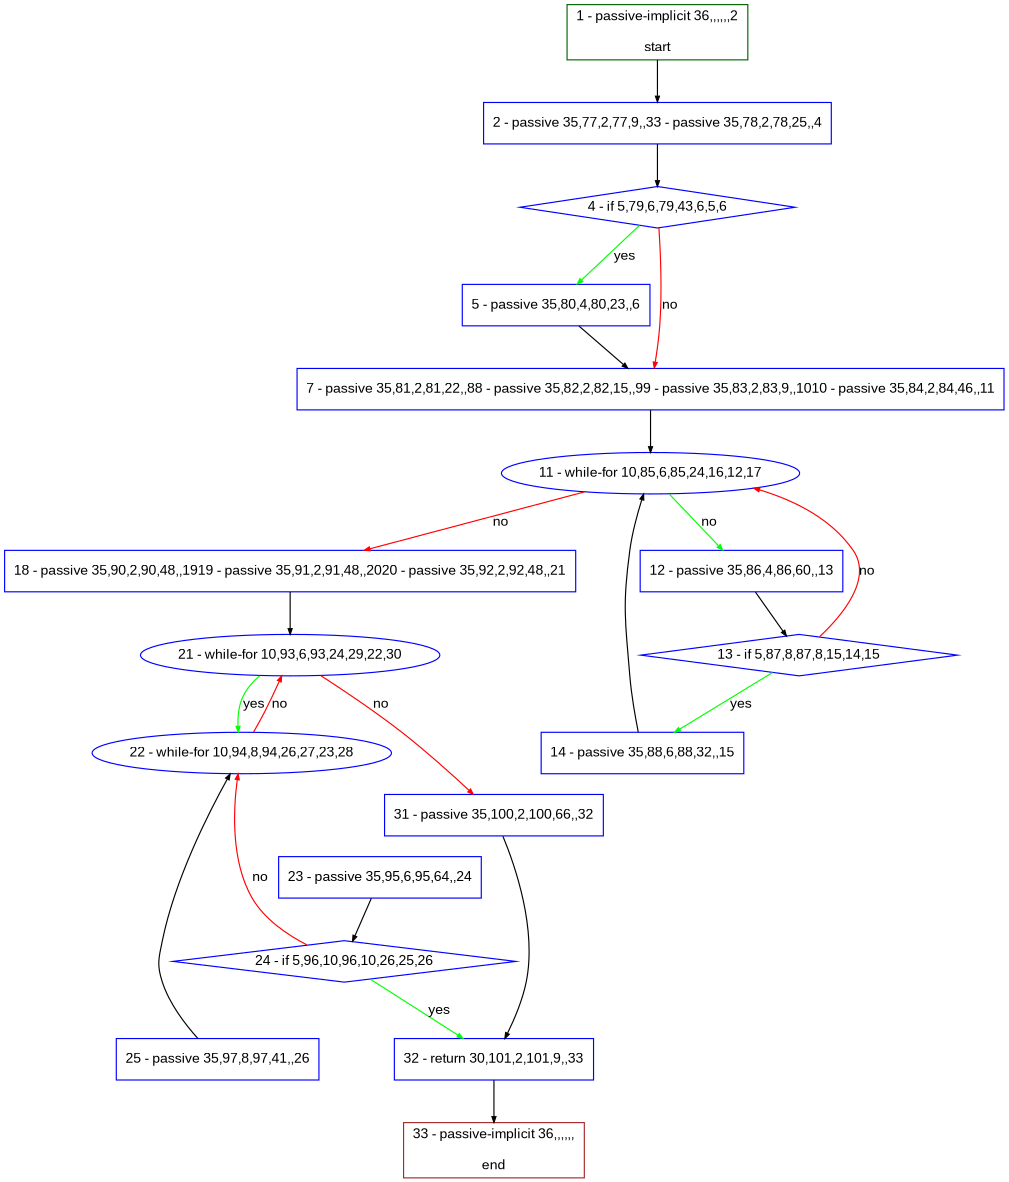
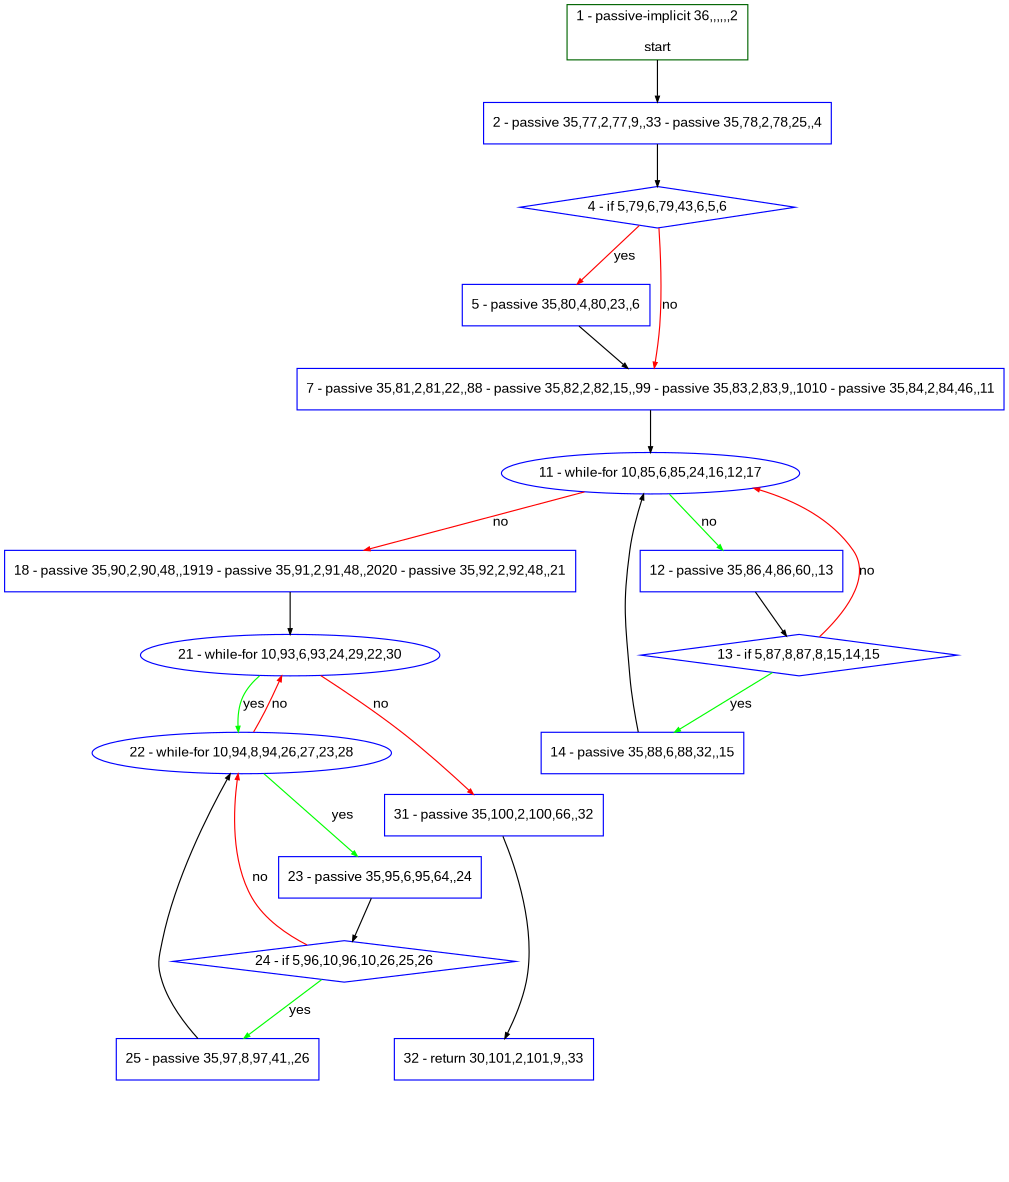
(610, 253) -> (610, 253)
none -> (308, 813)
(414, 1007) -> (285, 1007)
(494, 1150) -> none
